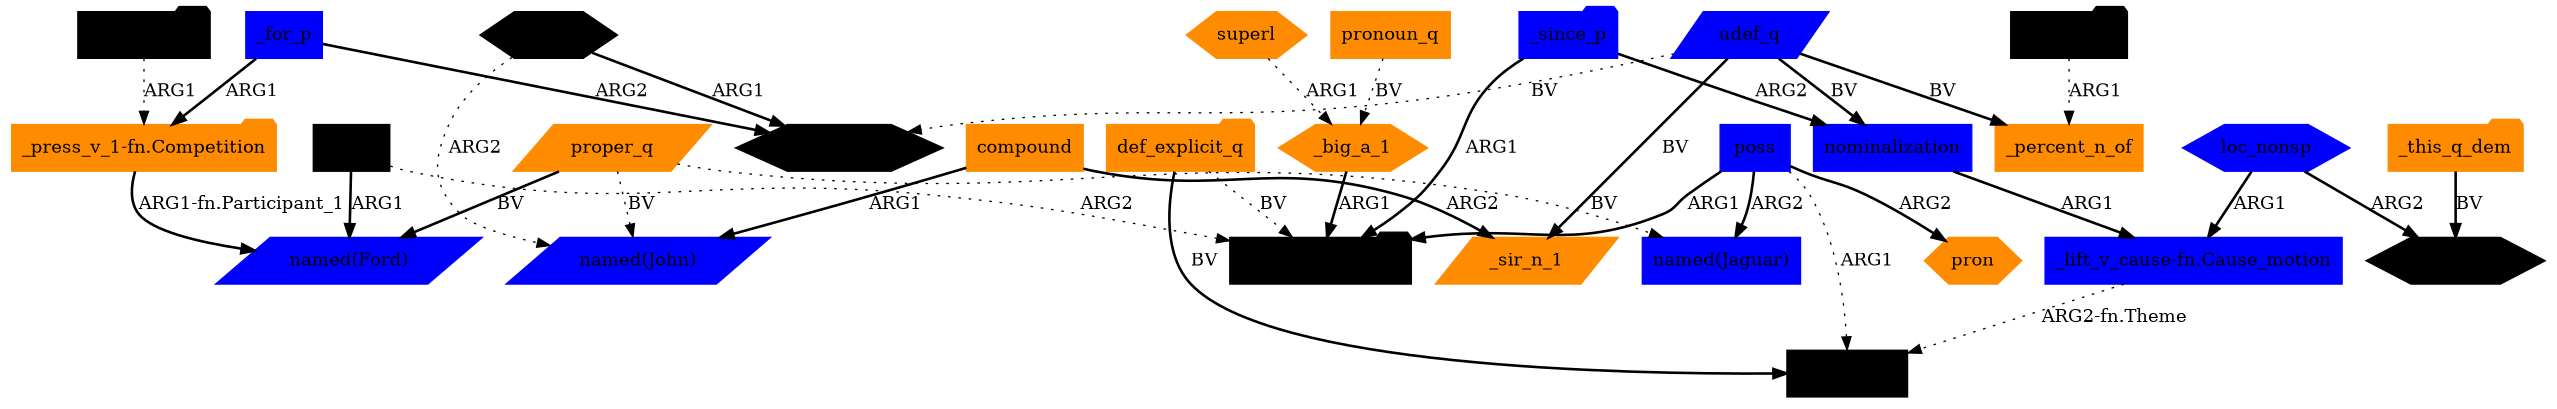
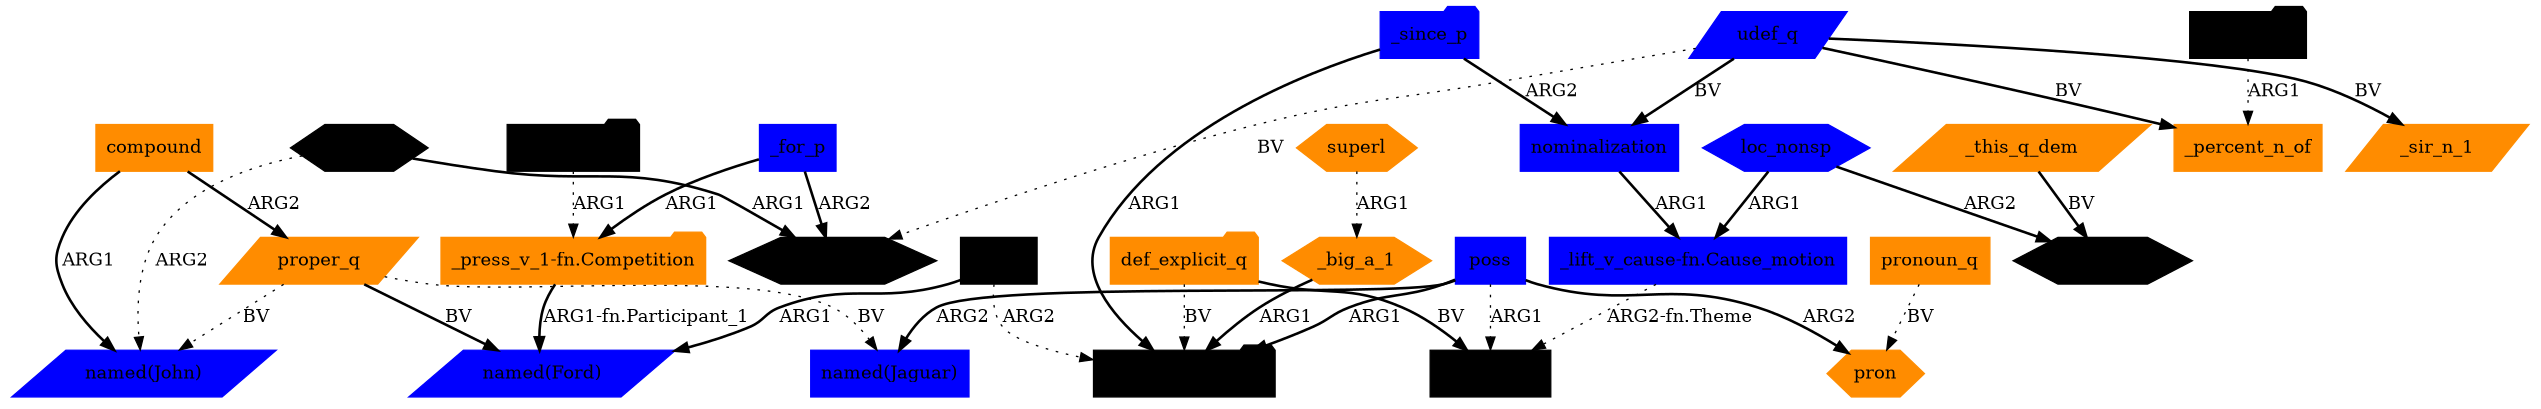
(1374, 85) -> (1906, 311)
(2456, 148) -> (2022, 148)
(1357, 185) -> (231, 201)
